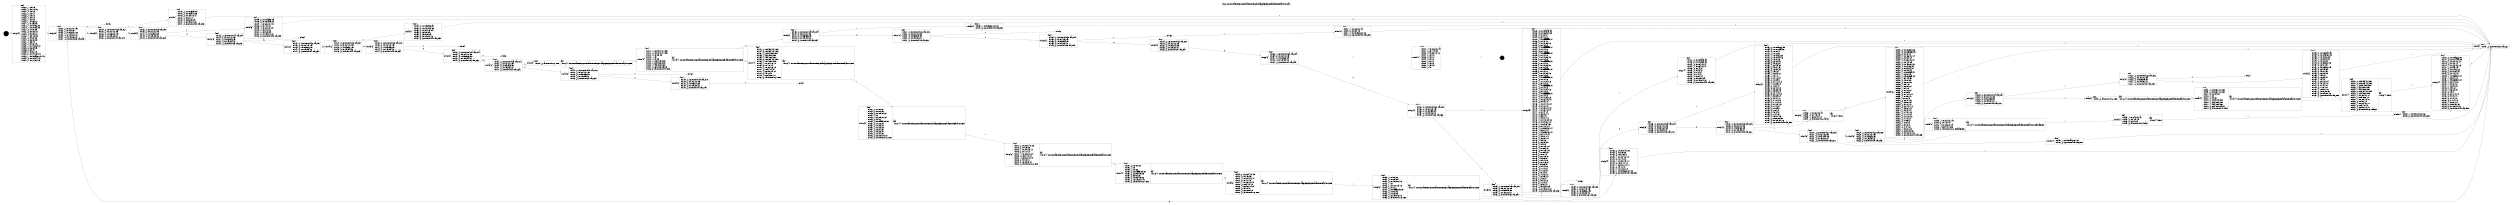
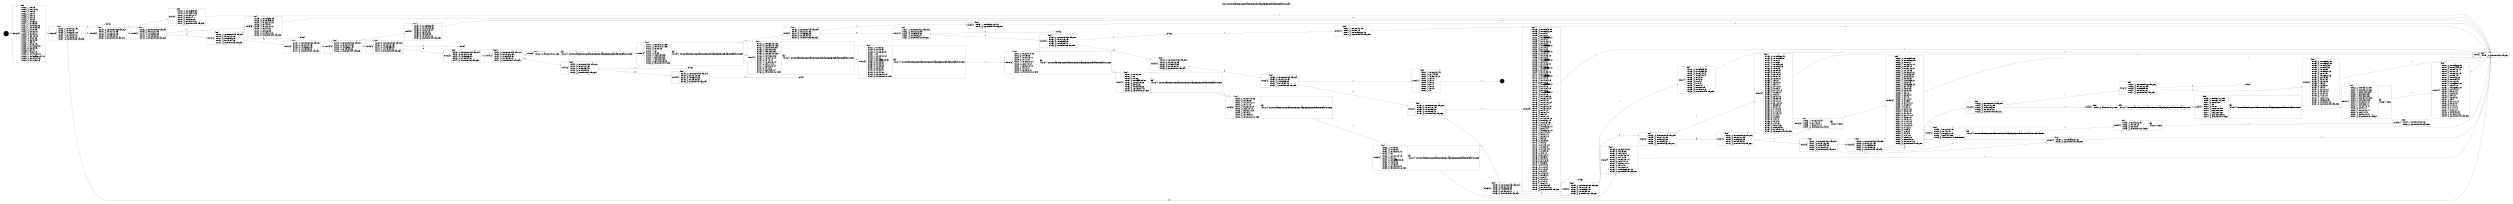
(504, 56) -> none
